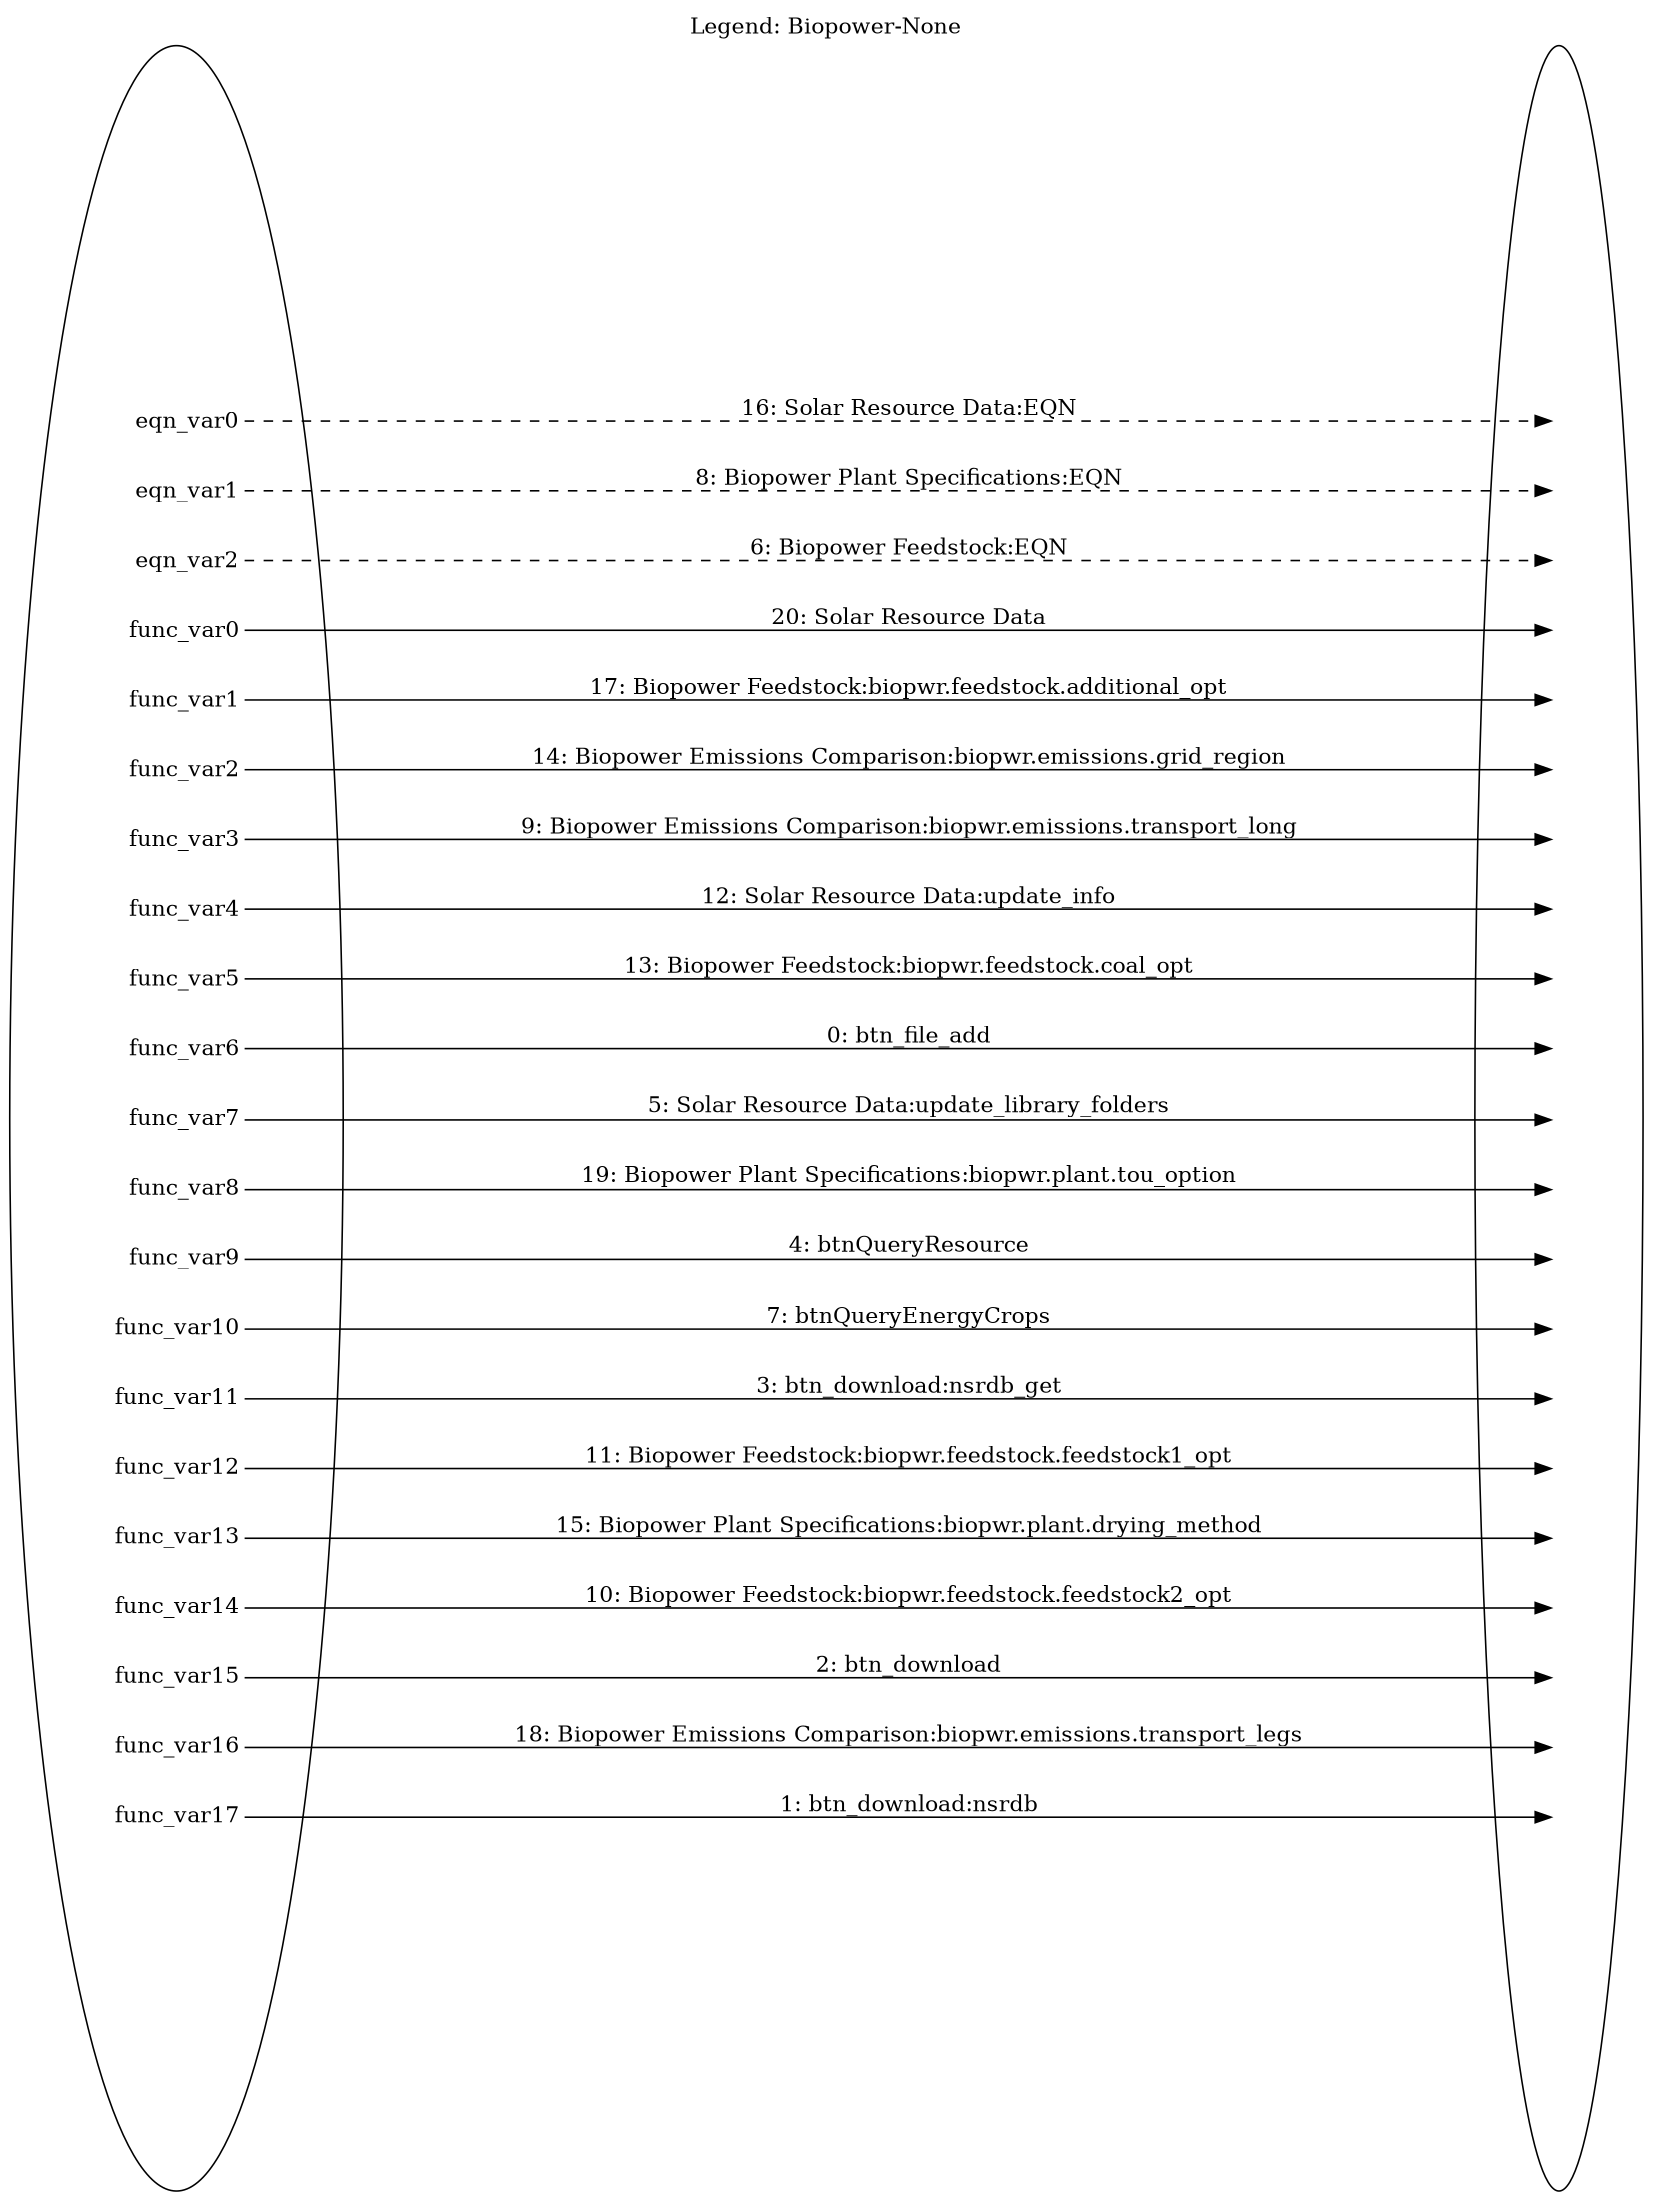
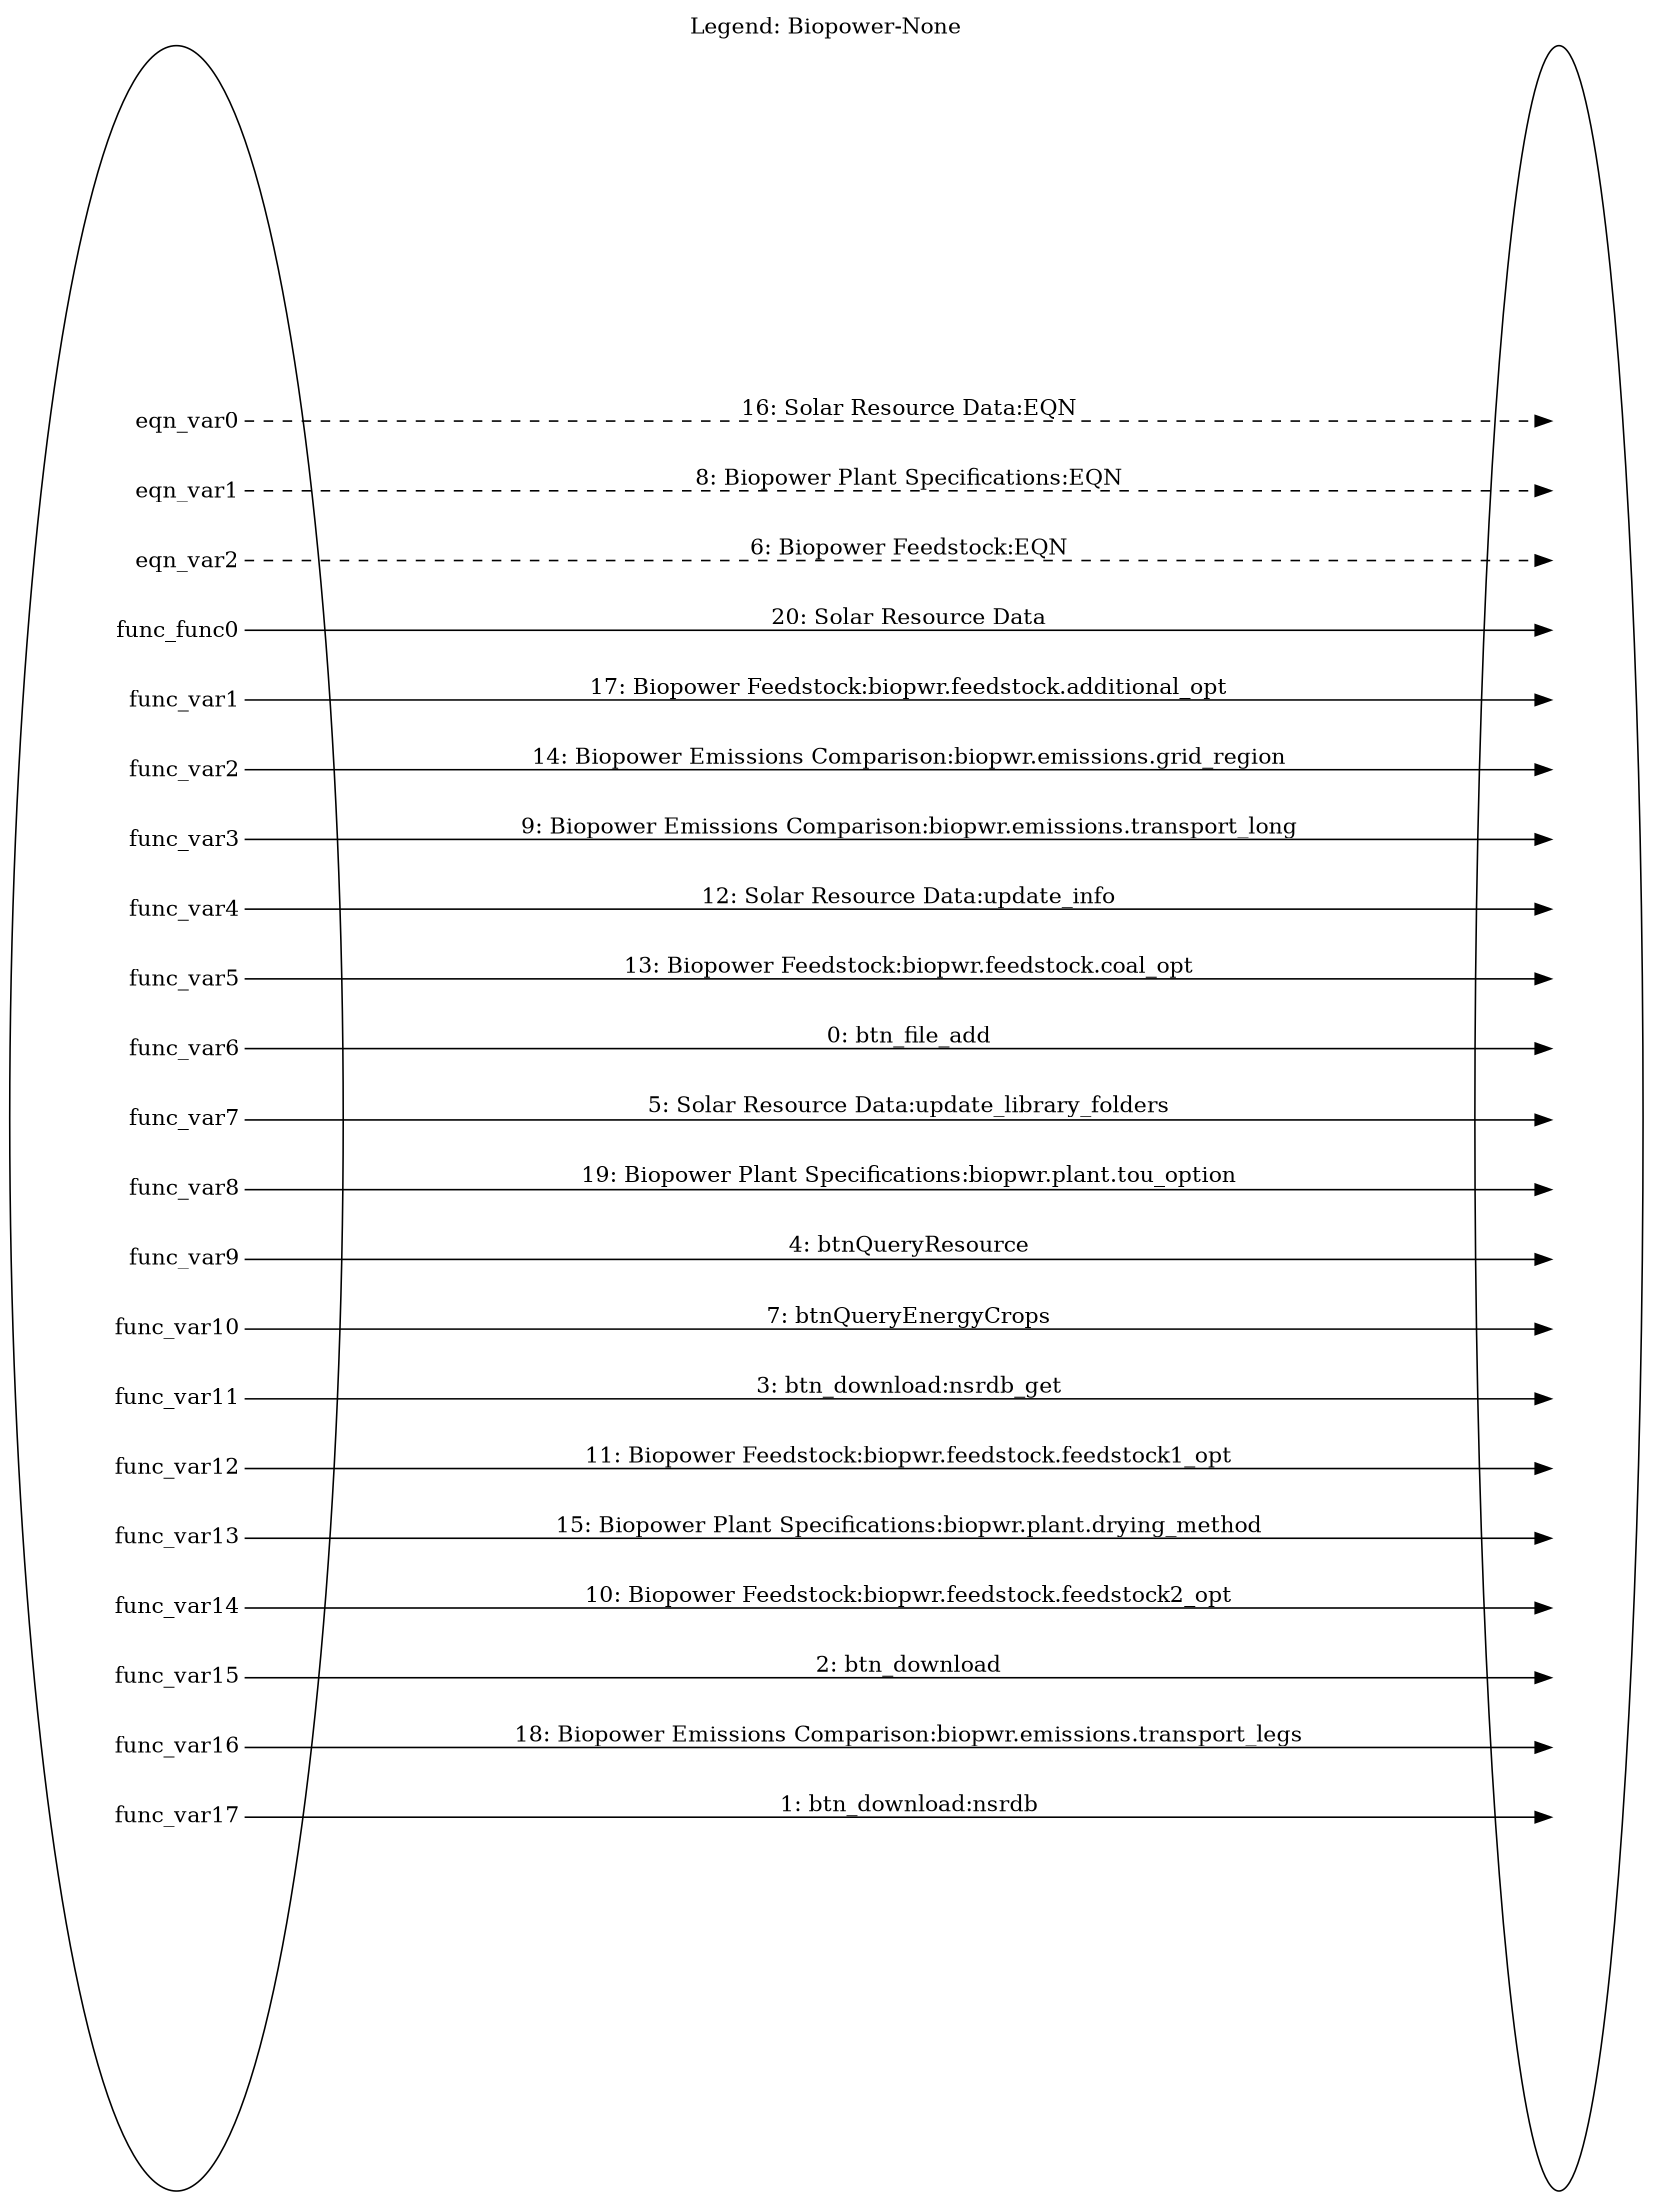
(184, 630) -> (178, 630)
